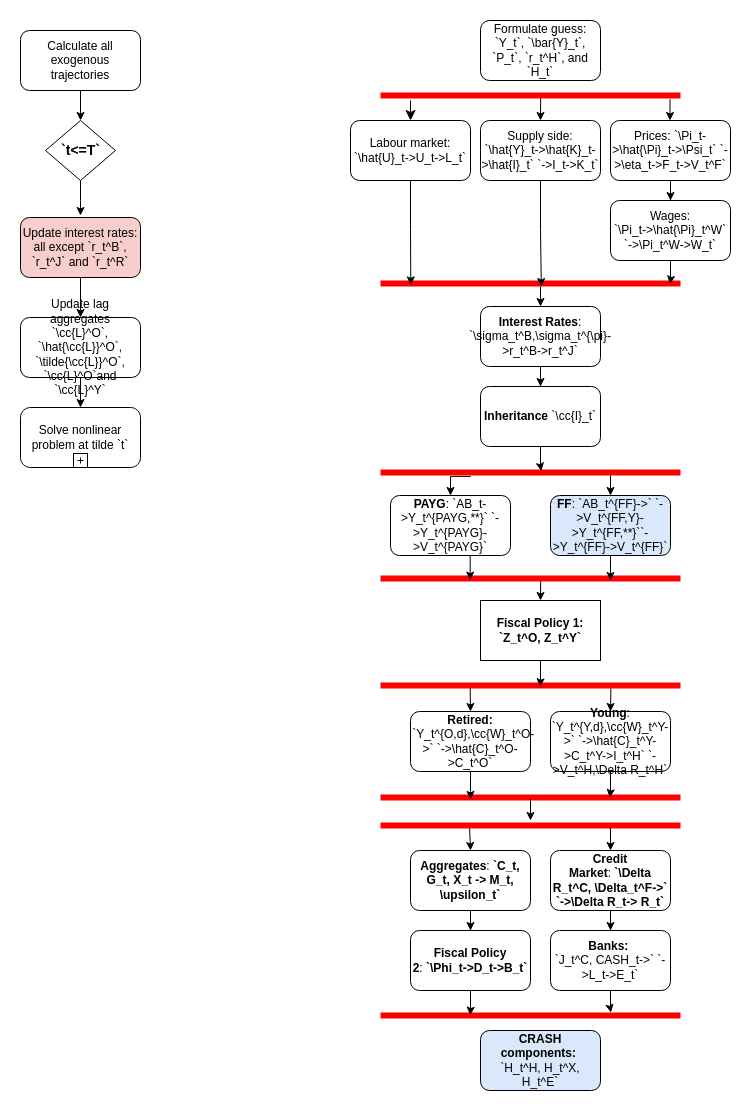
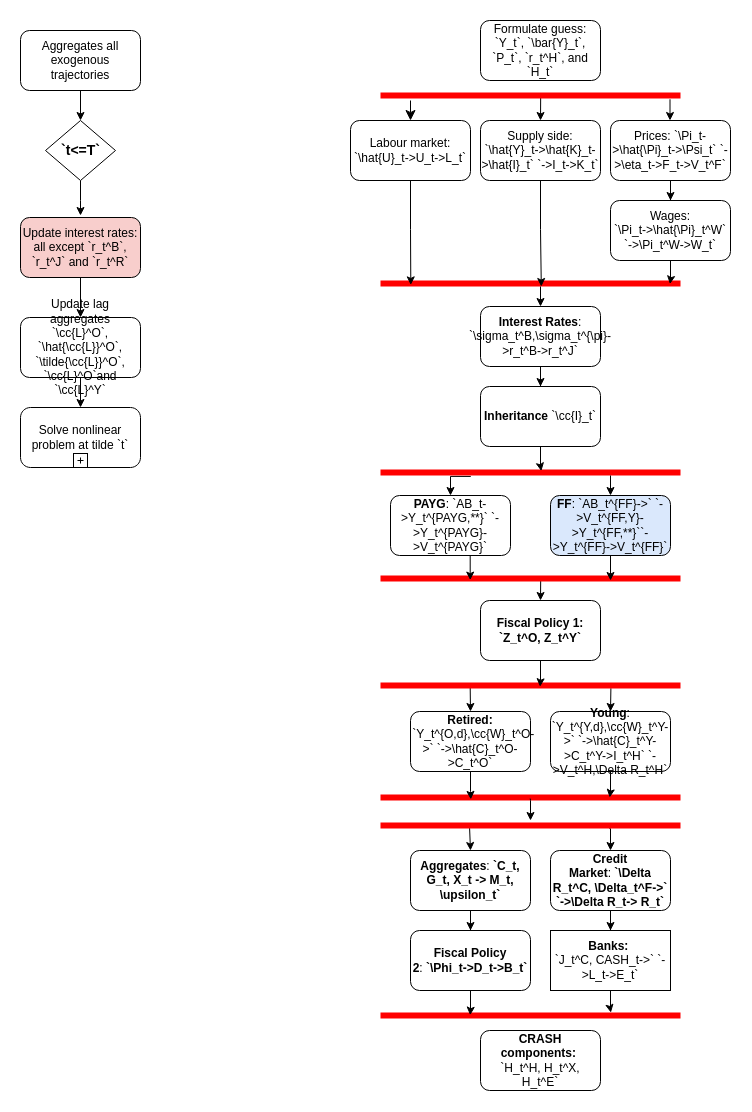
(81, 61) -> (81, 61)
(541, 631) -> (541, 631)
(611, 961) -> (611, 961)
(541, 1061) -> (541, 1061)
